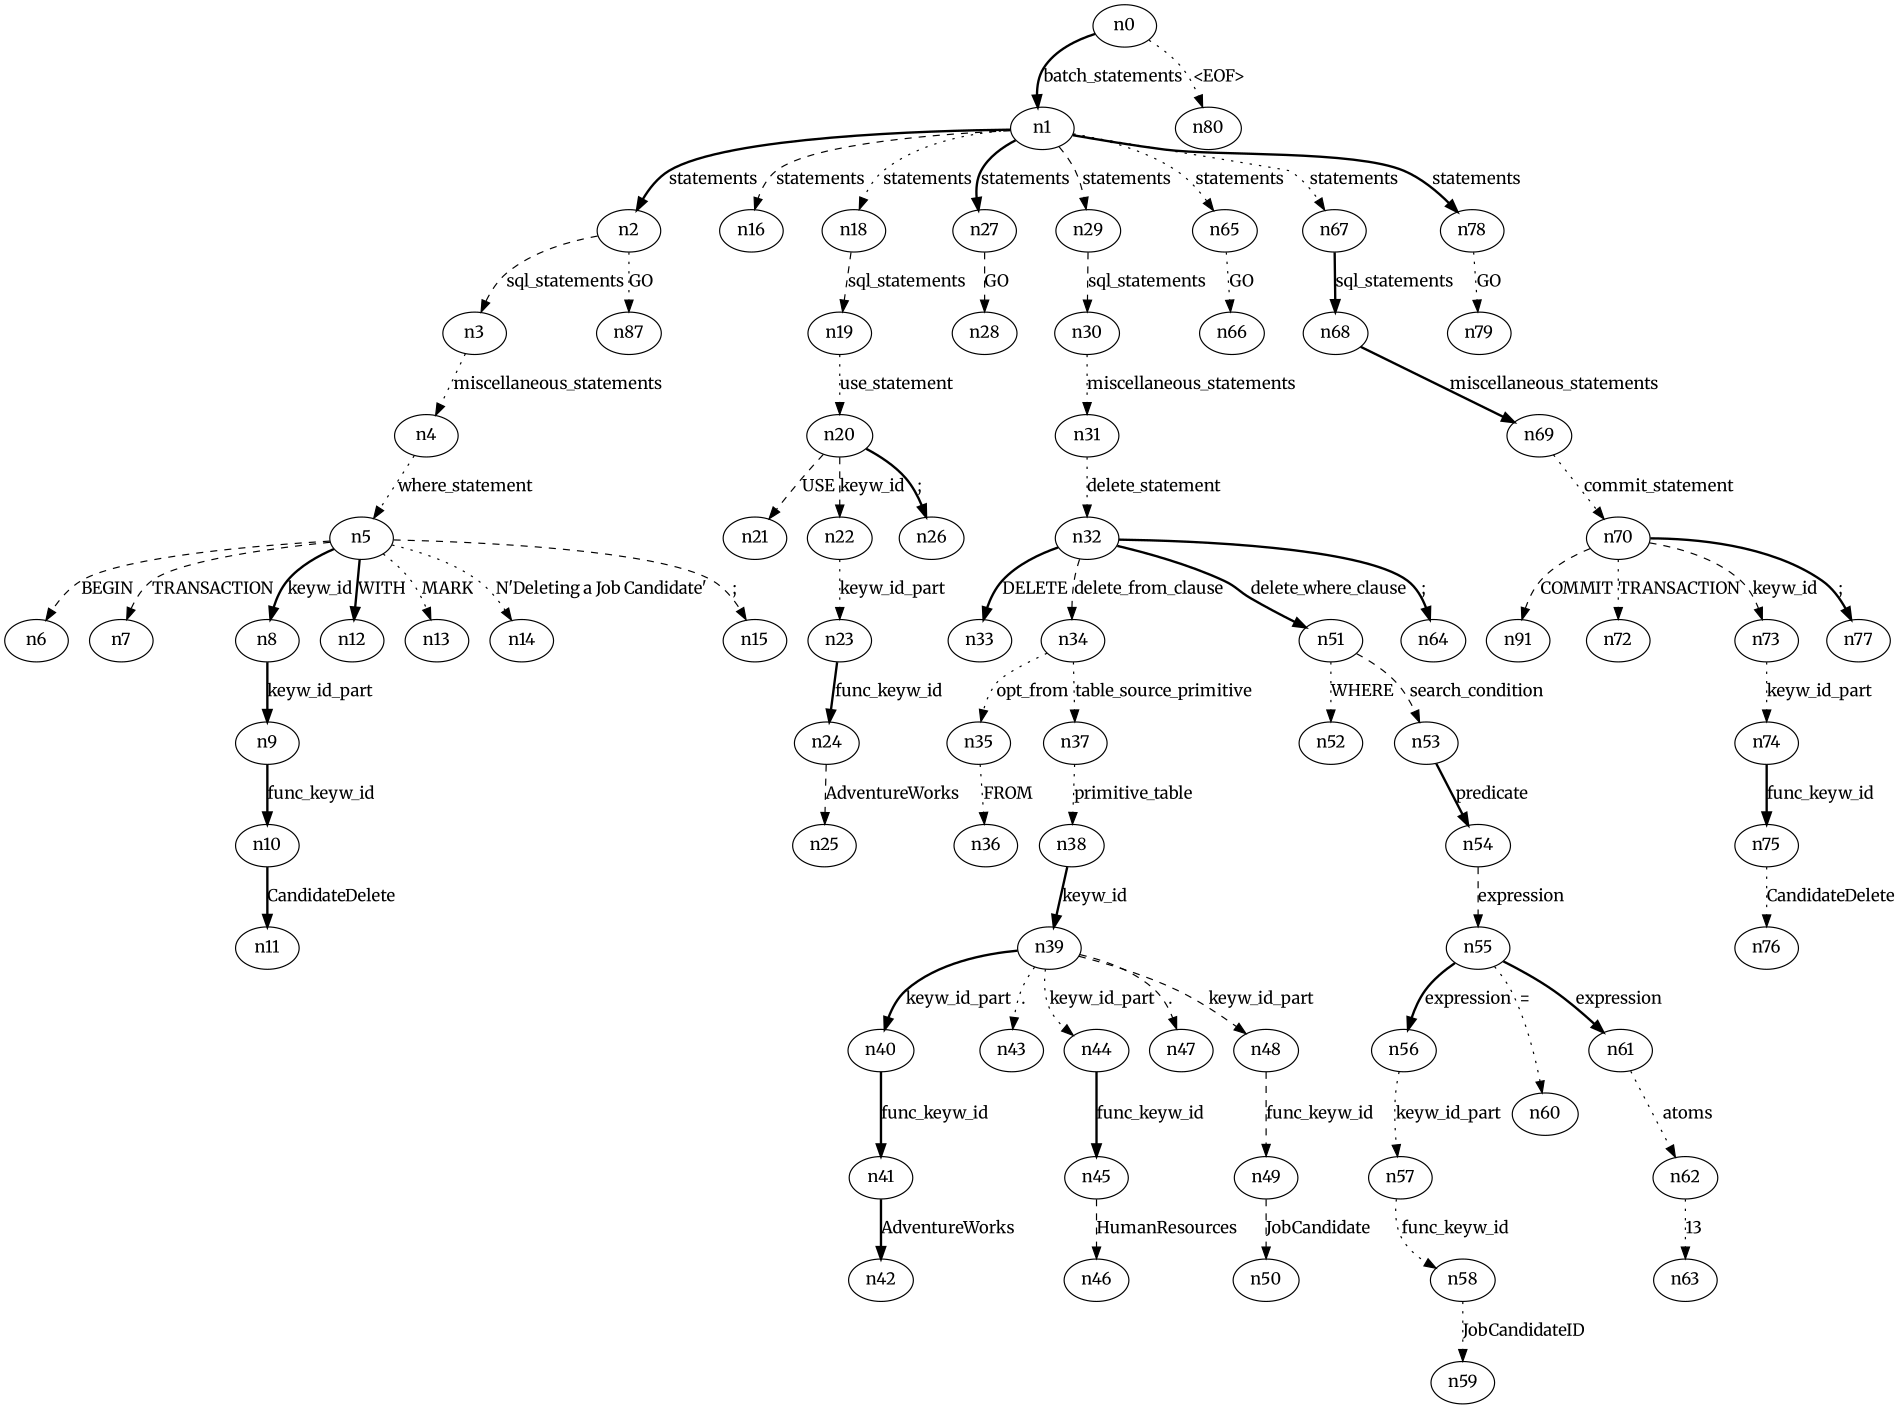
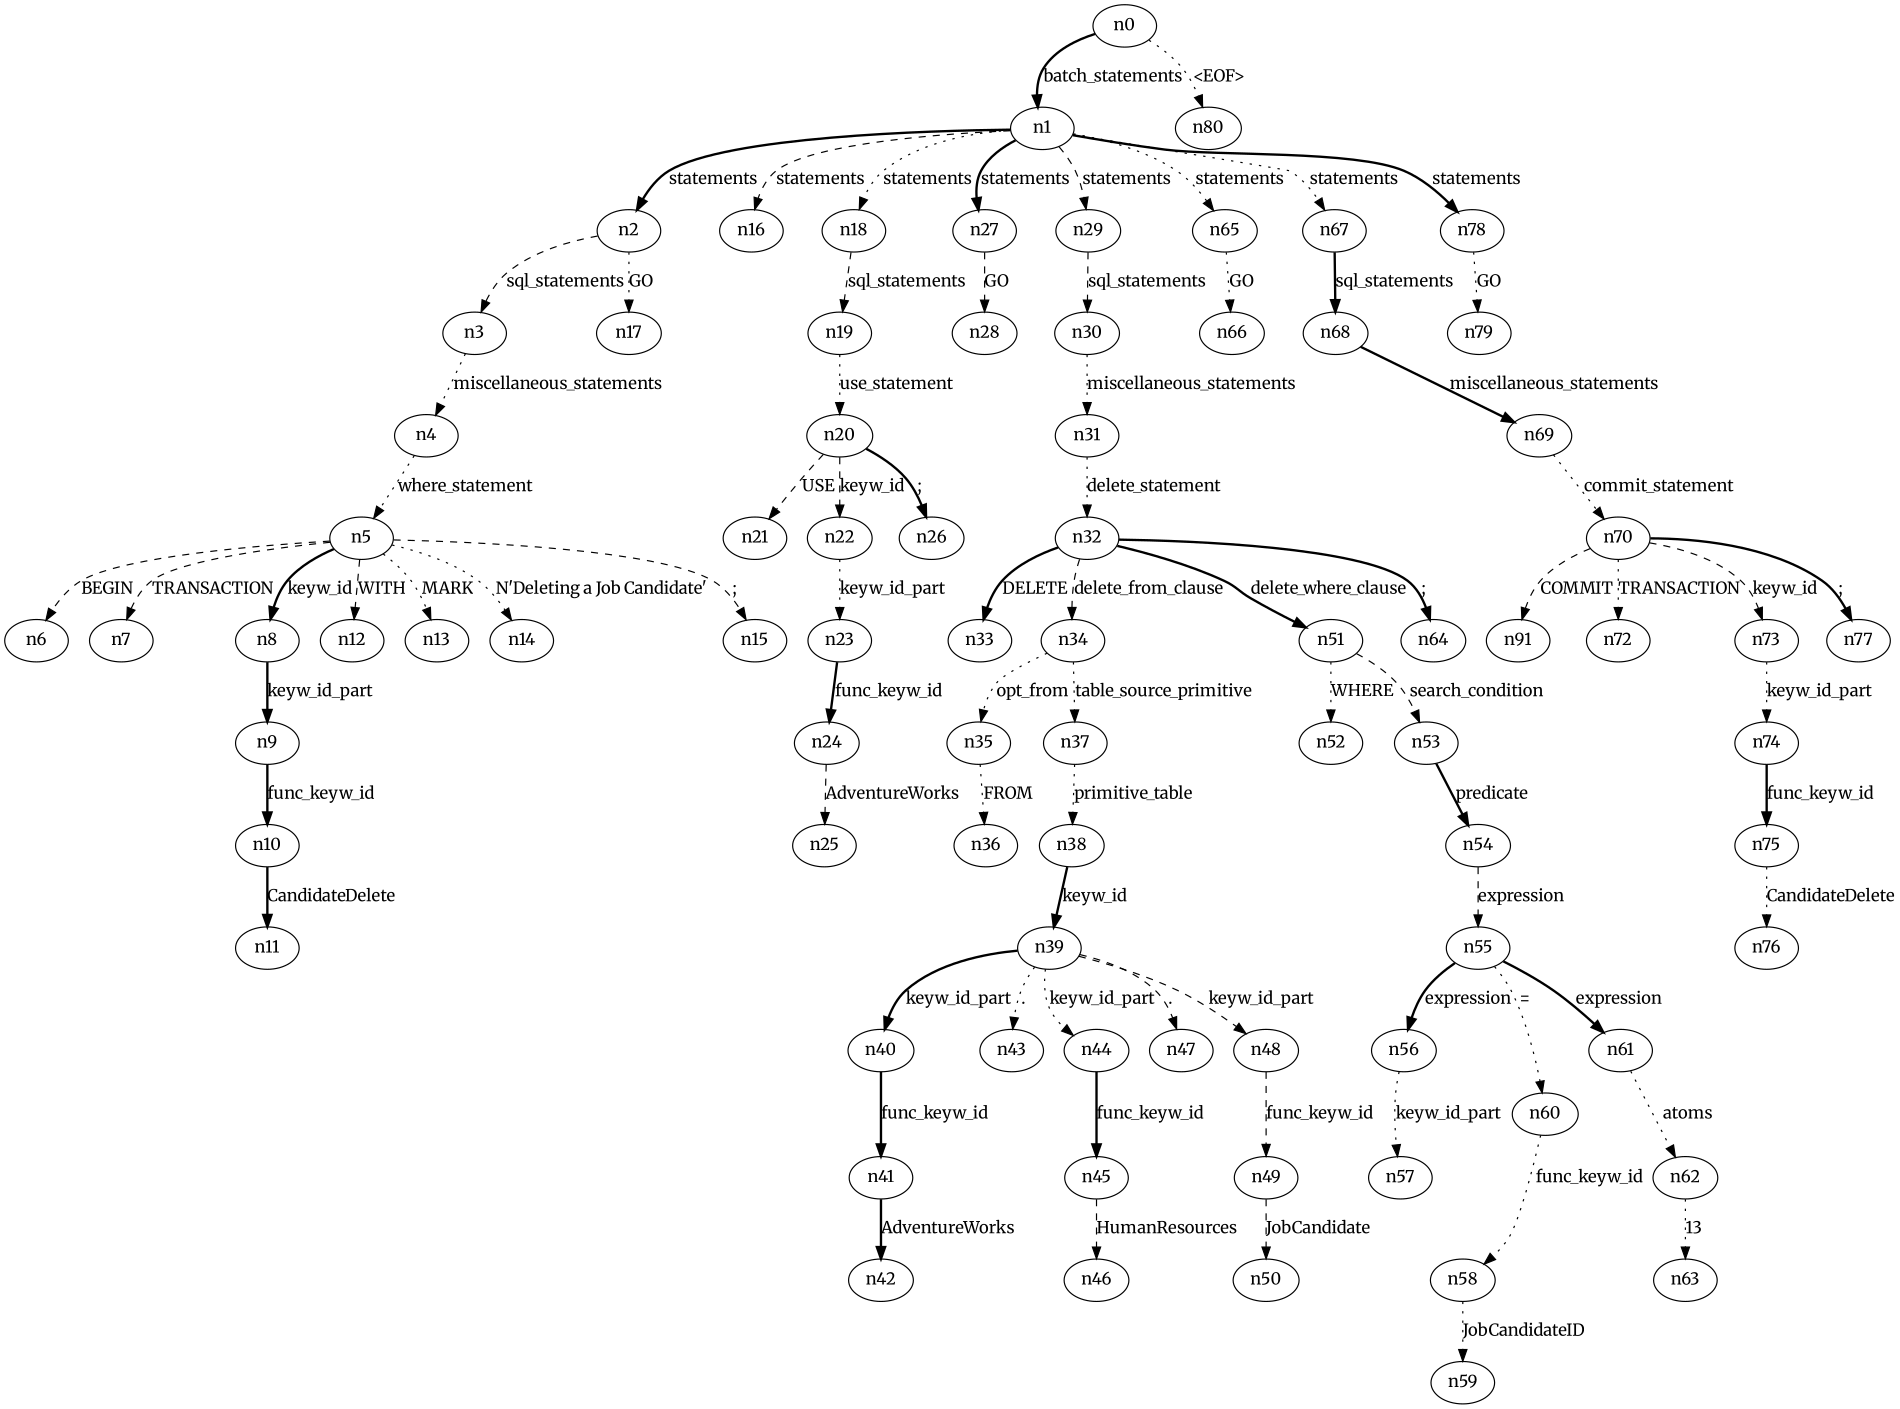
(629, 333) -> (629, 333)
(357, 584) -> (357, 584)
(1401, 1236) -> (1524, 1199)
